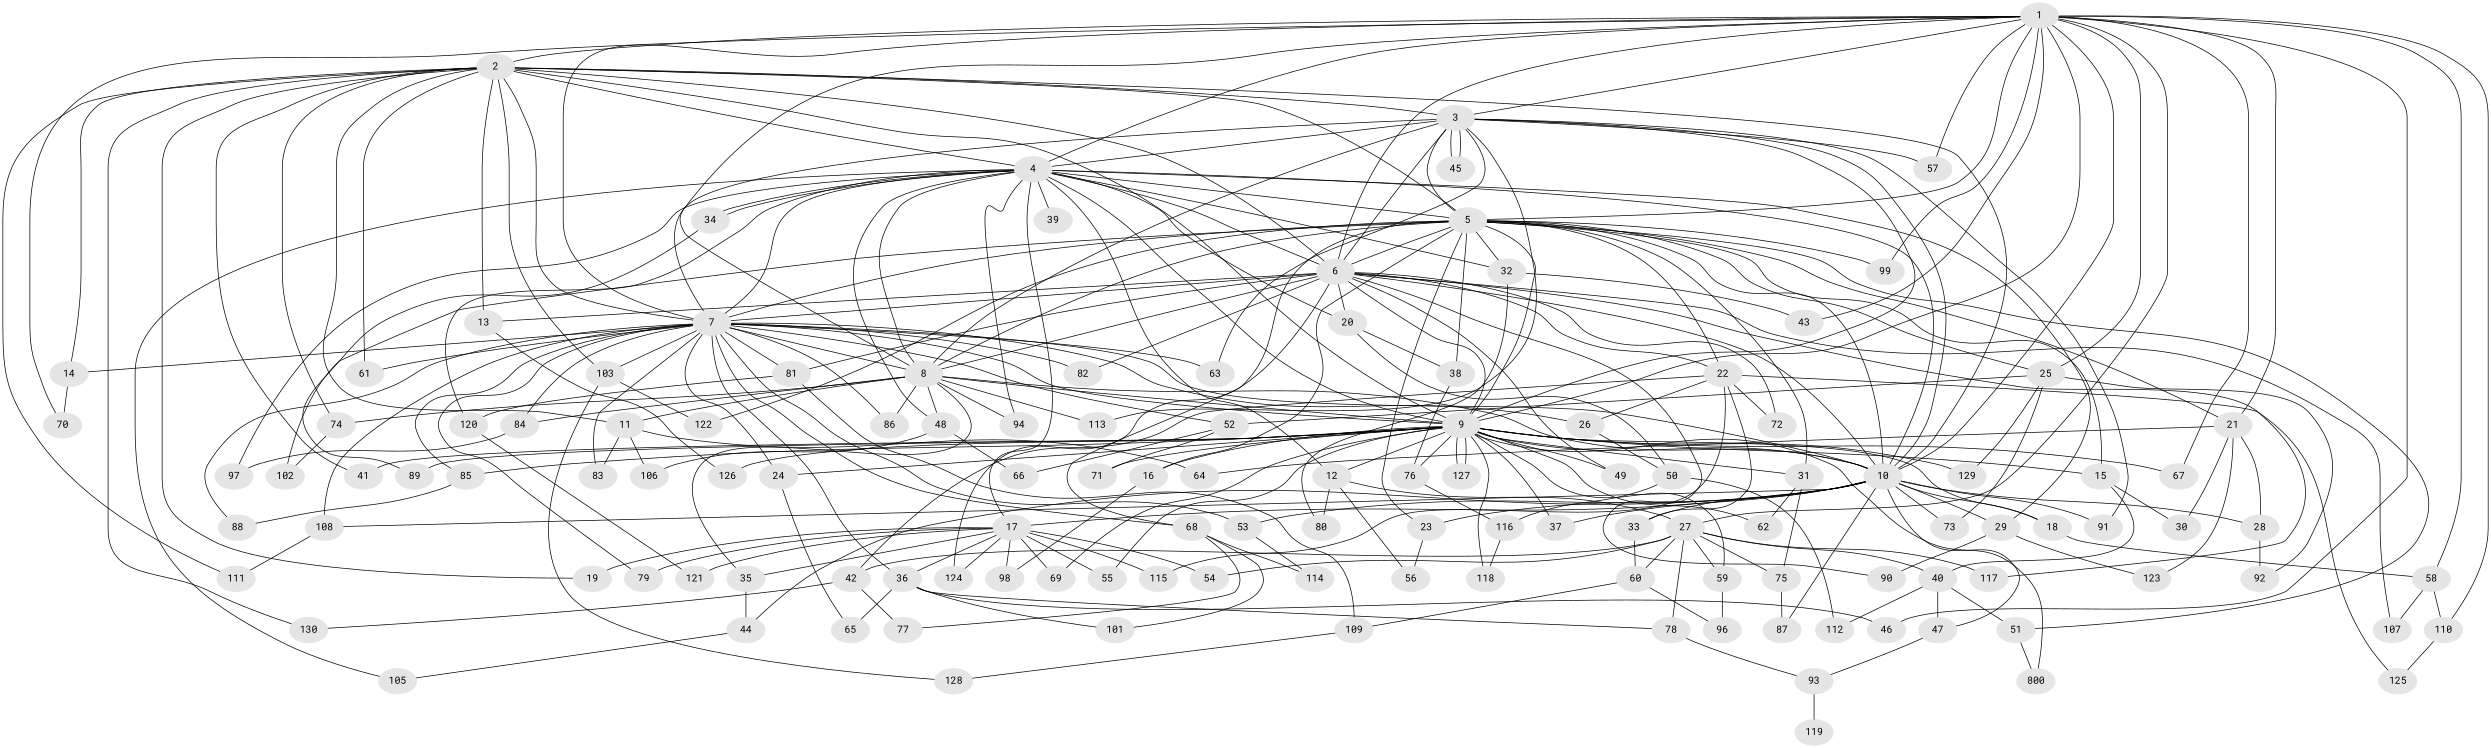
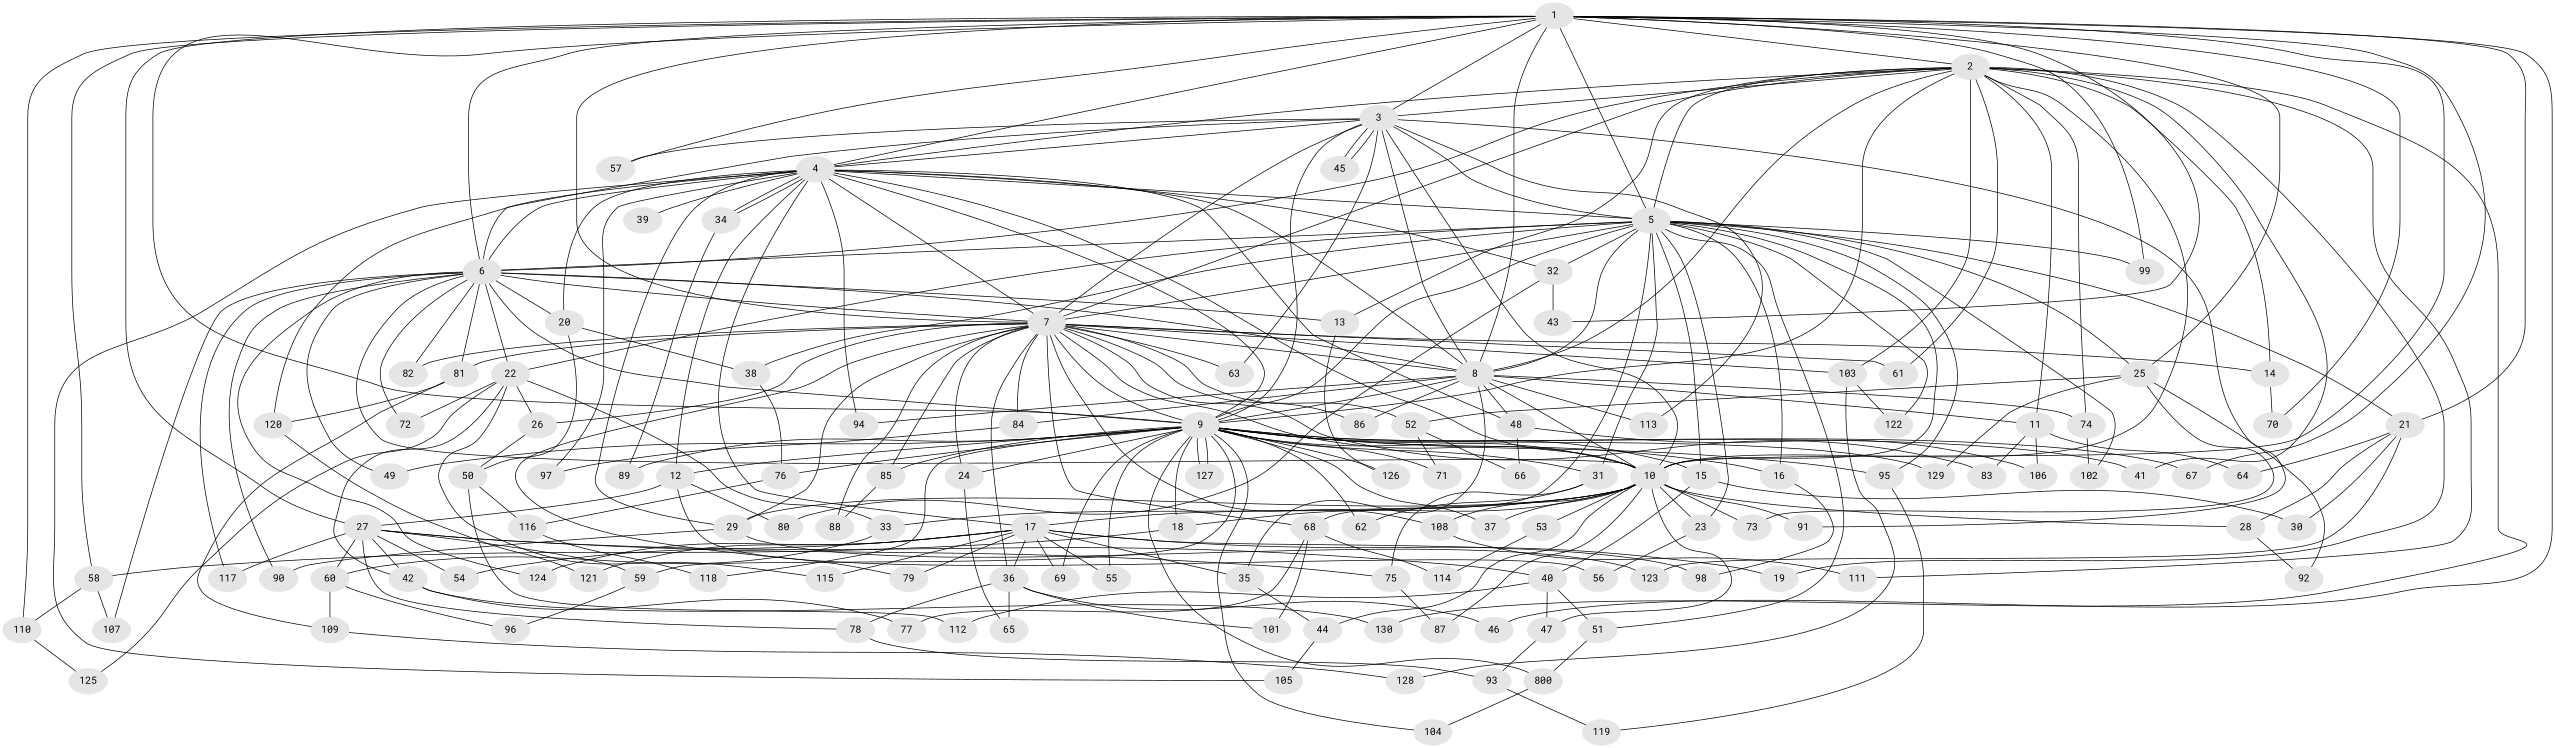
none -> (1732, 211)
none -> (1884, 476)
(936, 487) -> (857, 388)
none -> (1433, 732)
